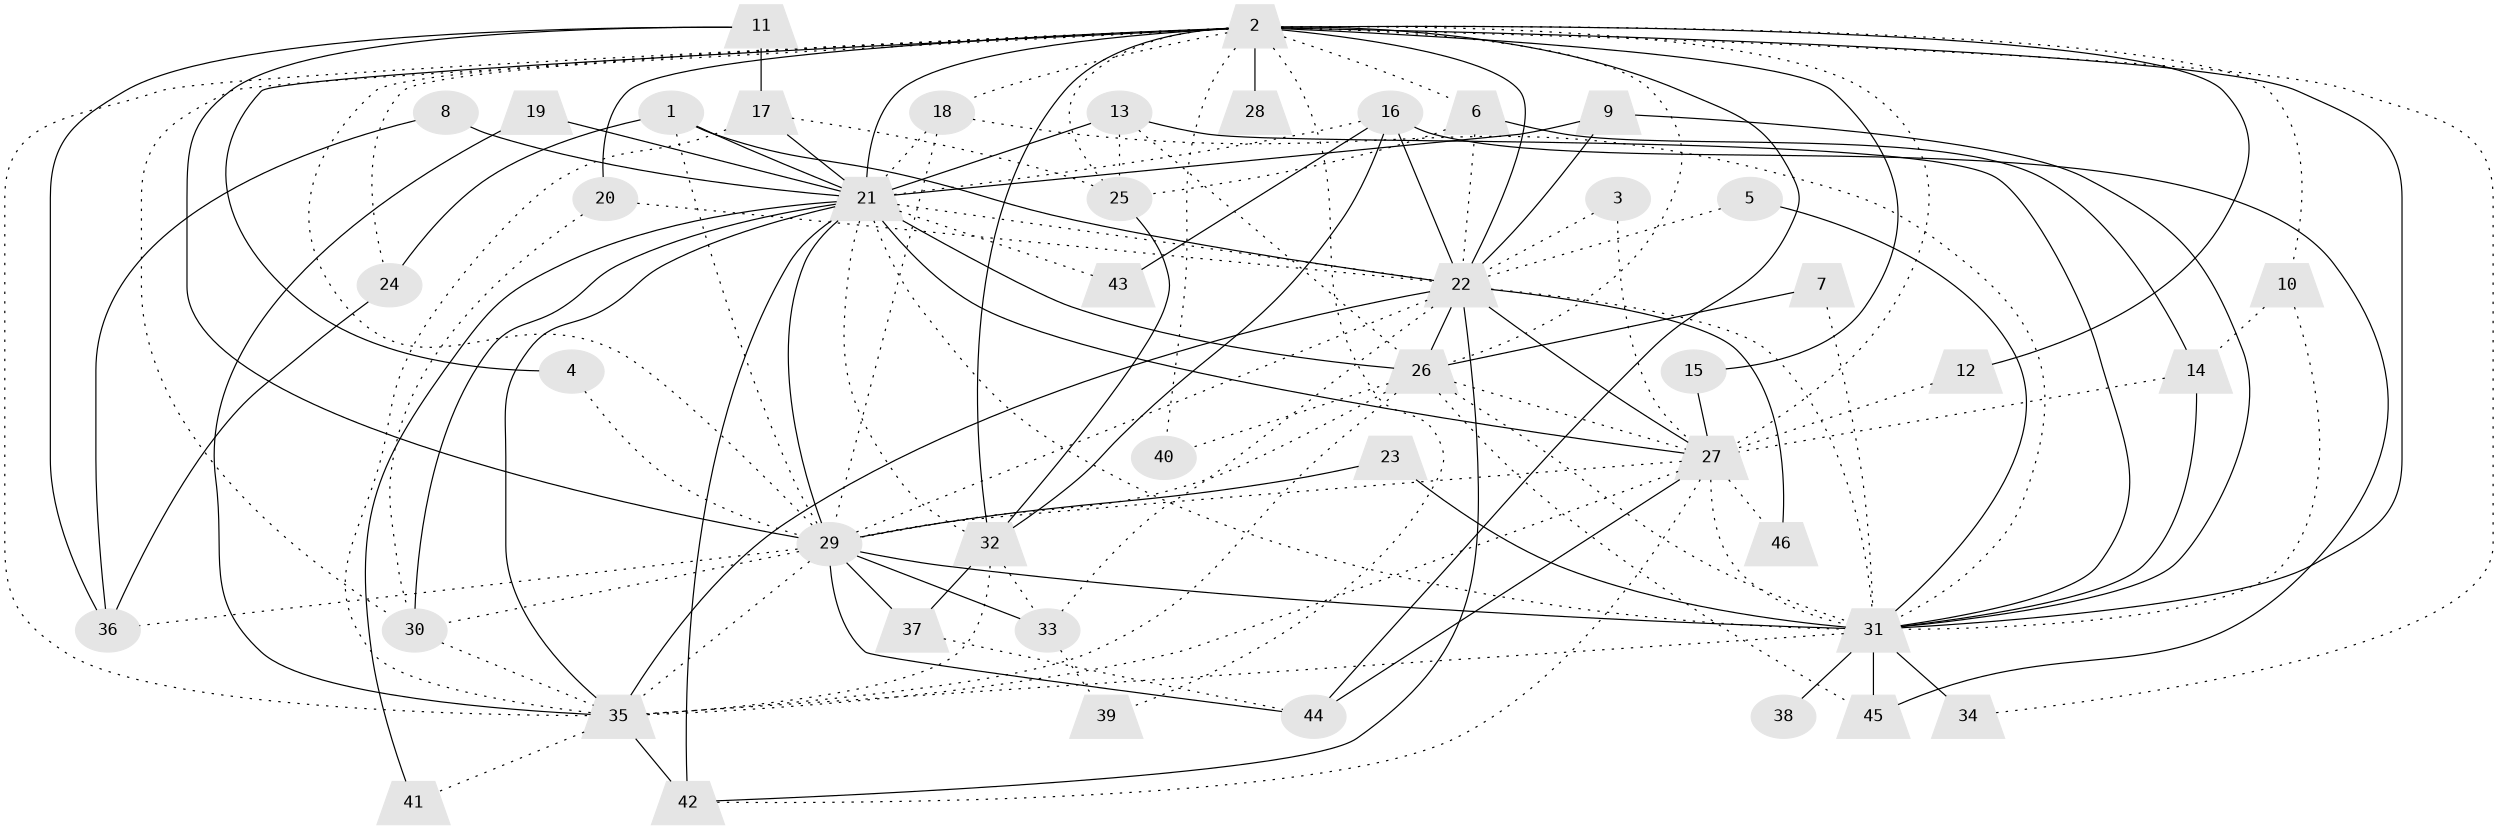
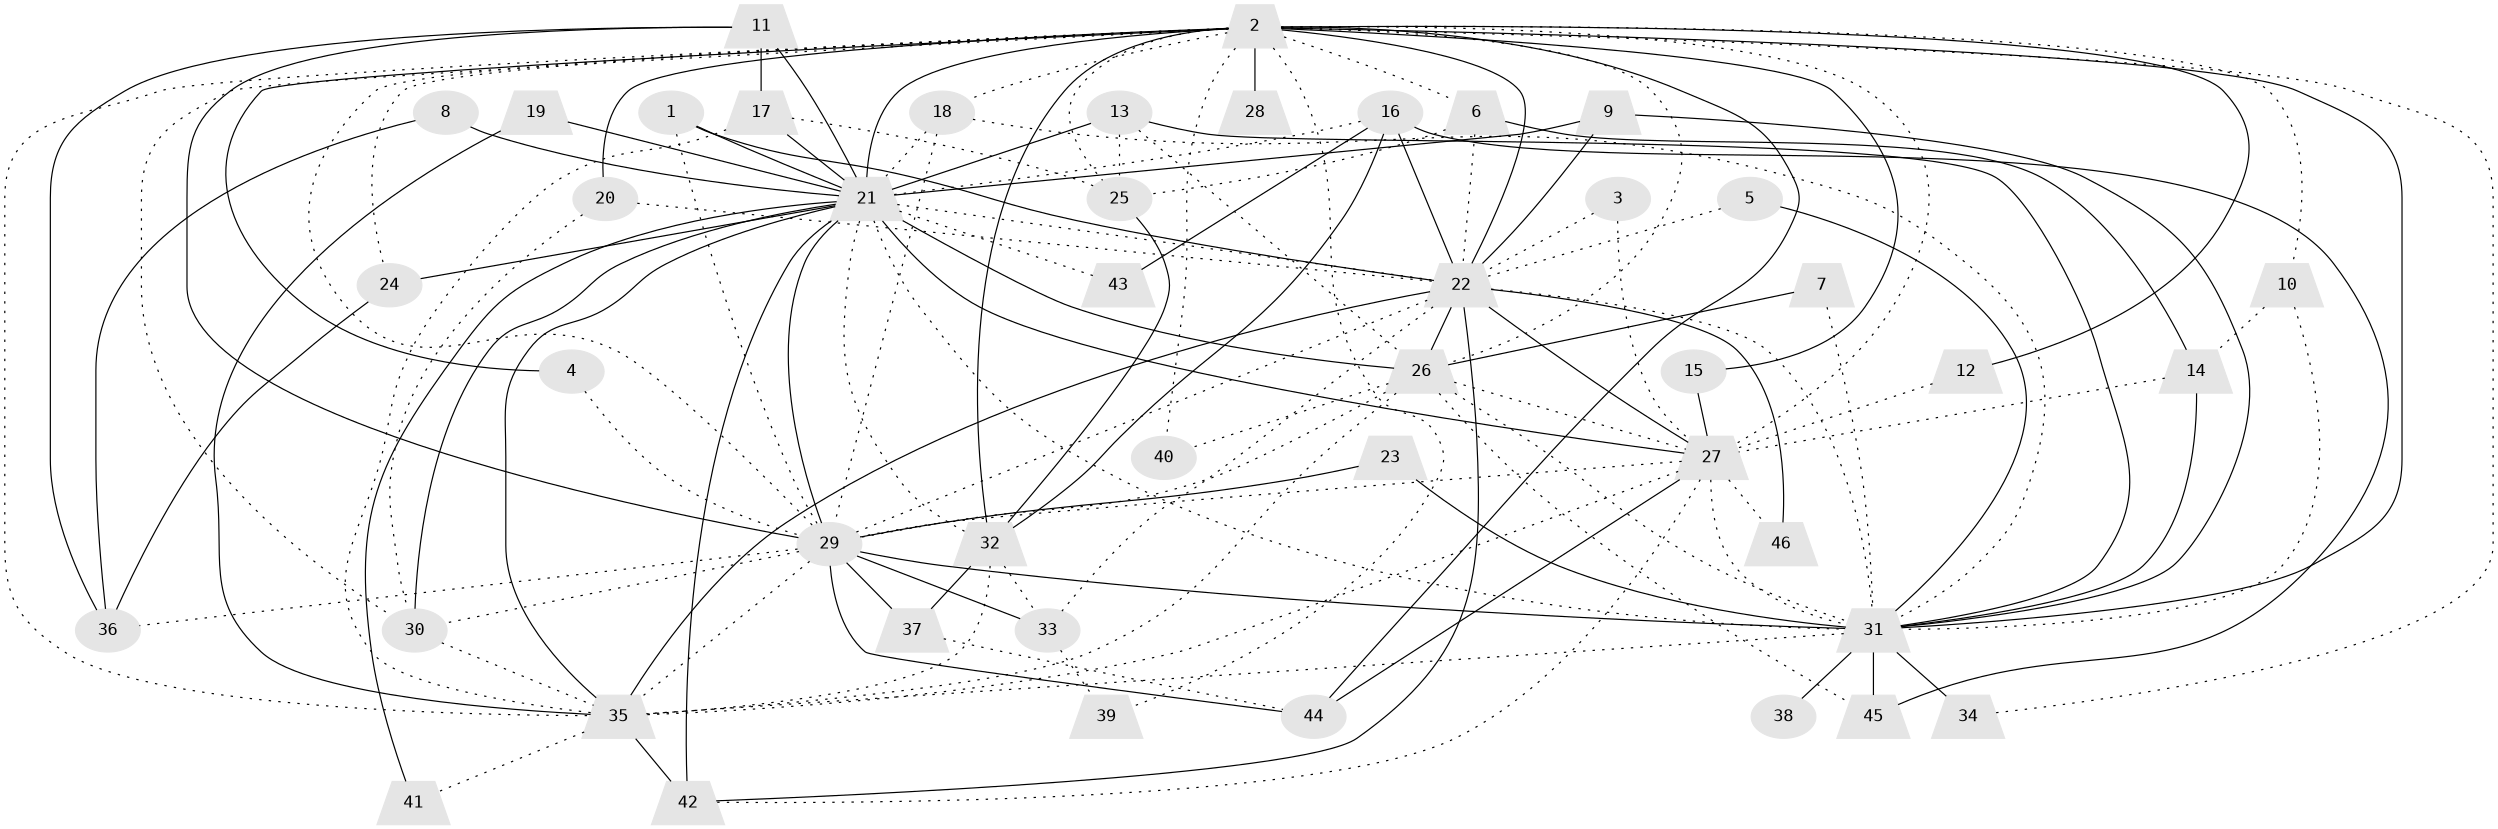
none -> (820, 111)
(506, 167) -> (669, 235)
